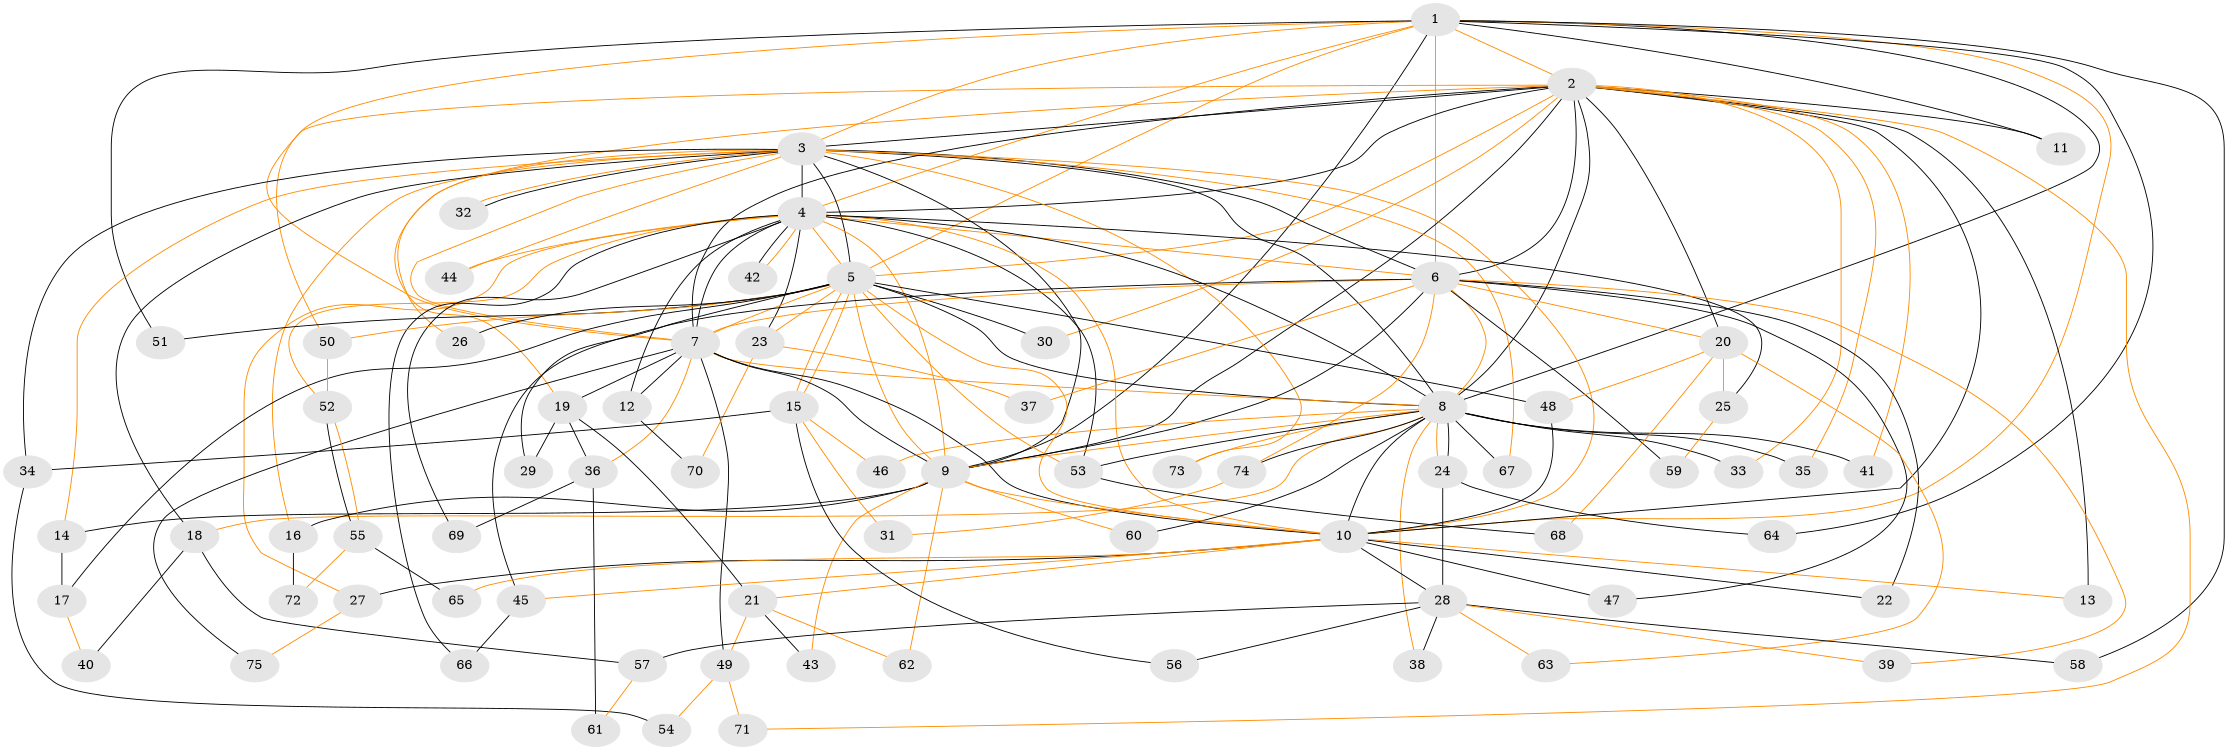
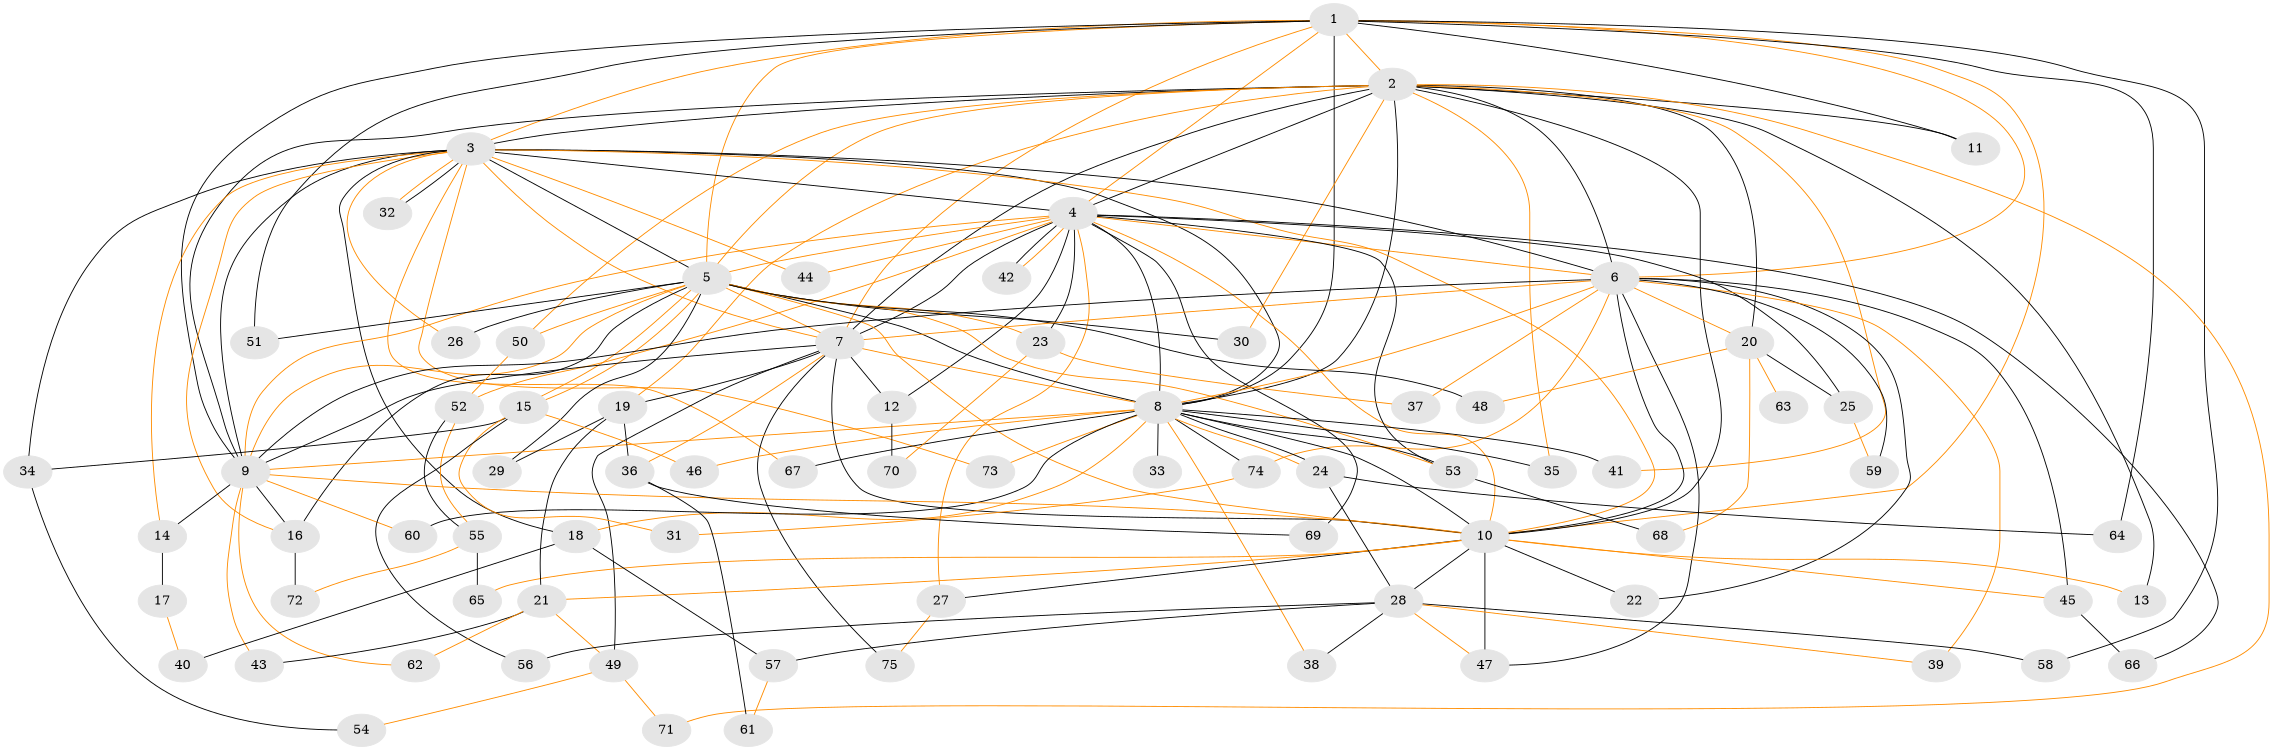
(1839, 203) -> none
(437, 367) -> (404, 407)
(1724, 375) -> (1799, 375)
(1530, 496) -> (1682, 483)
(1494, 633) -> (1442, 633)
